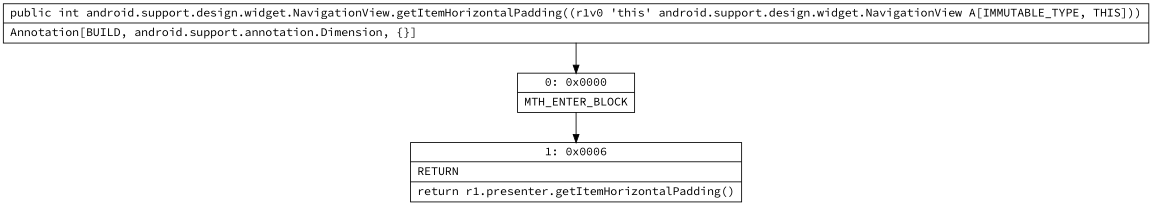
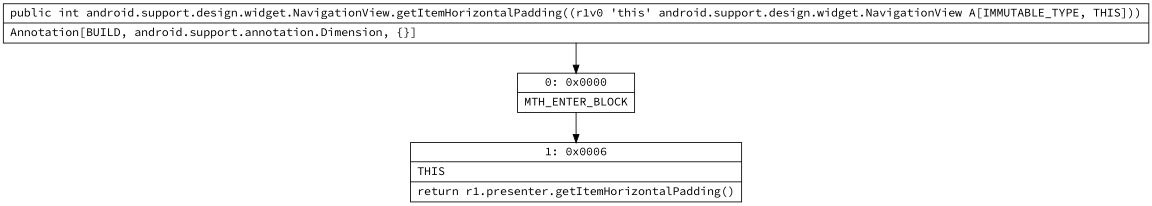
(438, 171) -> (431, 171)
